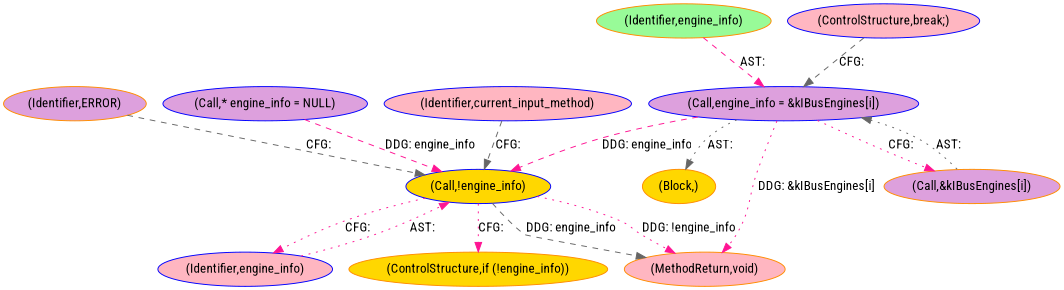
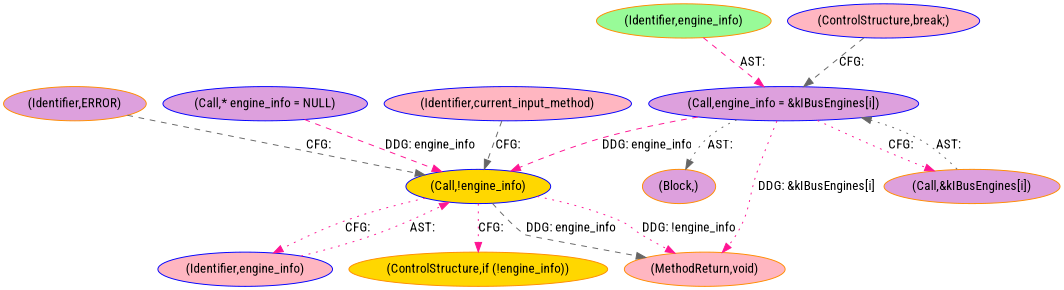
(679, 186) -> (679, 186)
